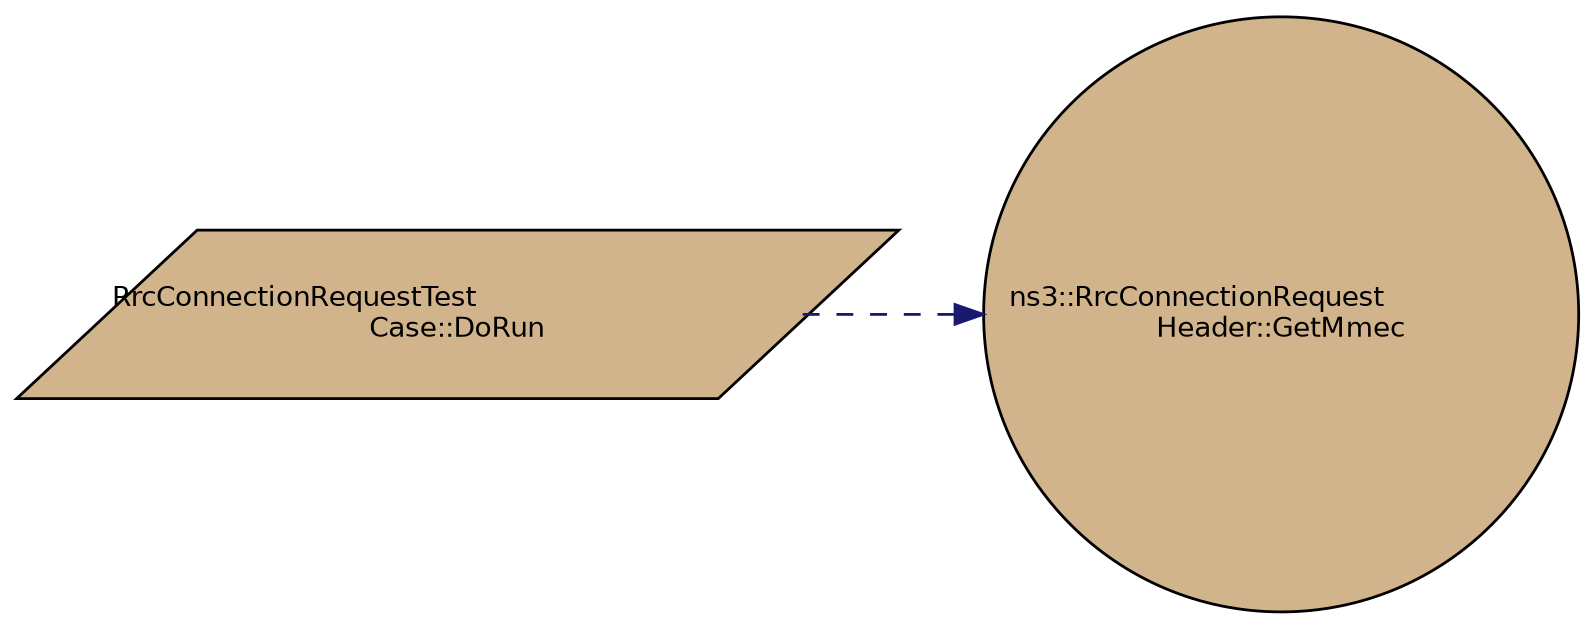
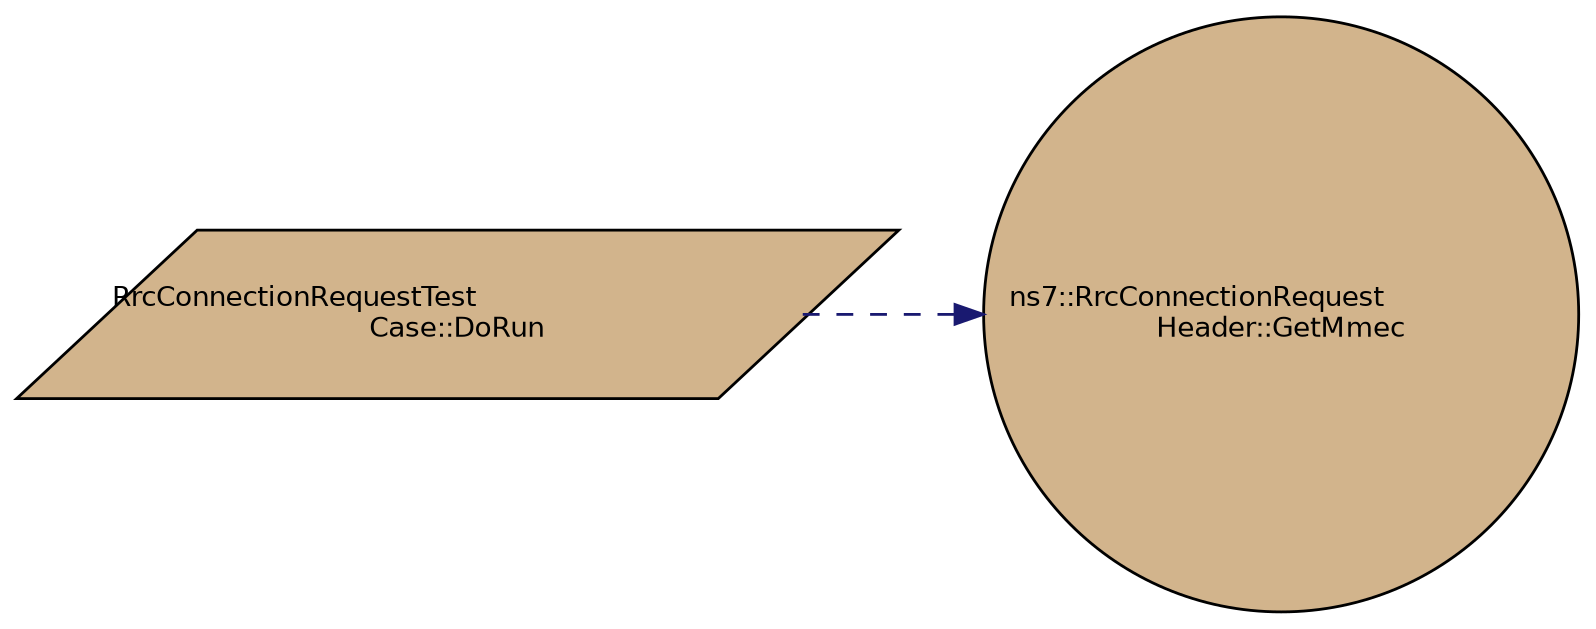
(1281, 314) -> (1281, 314)
